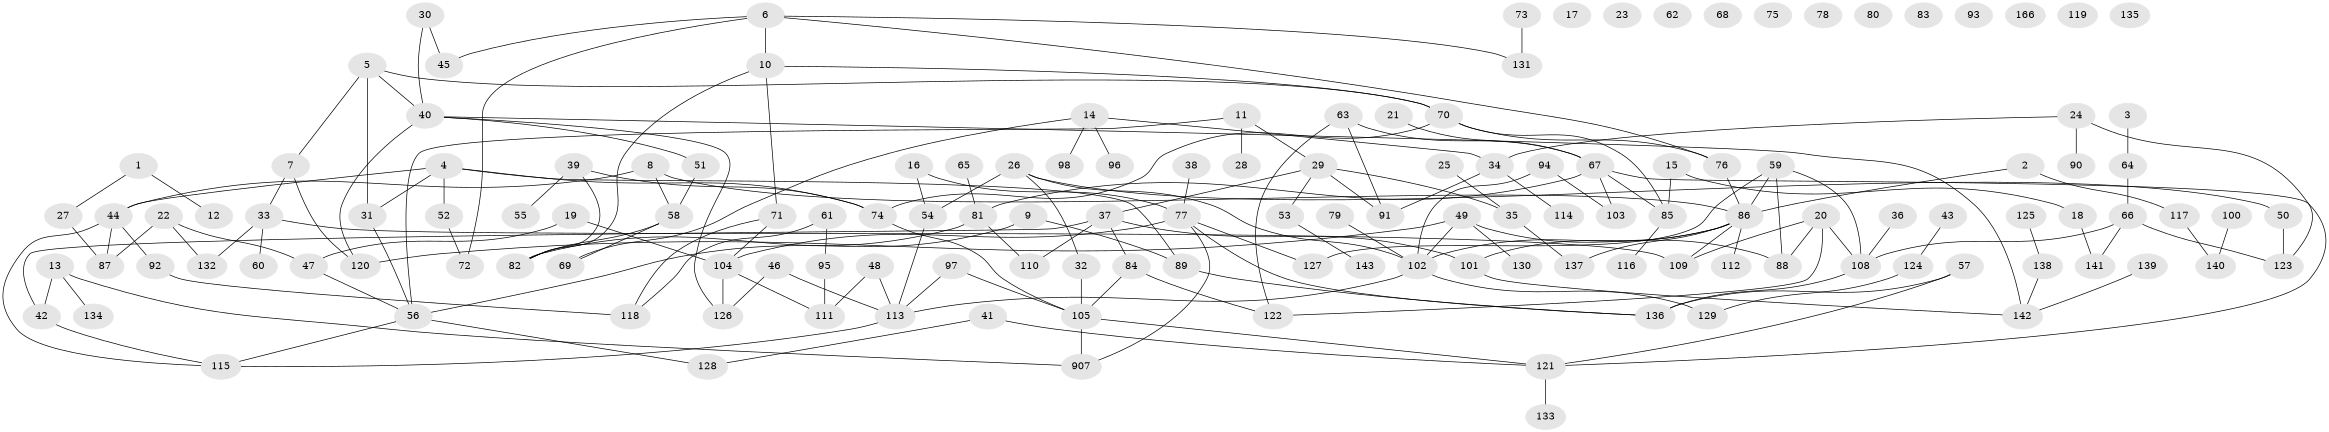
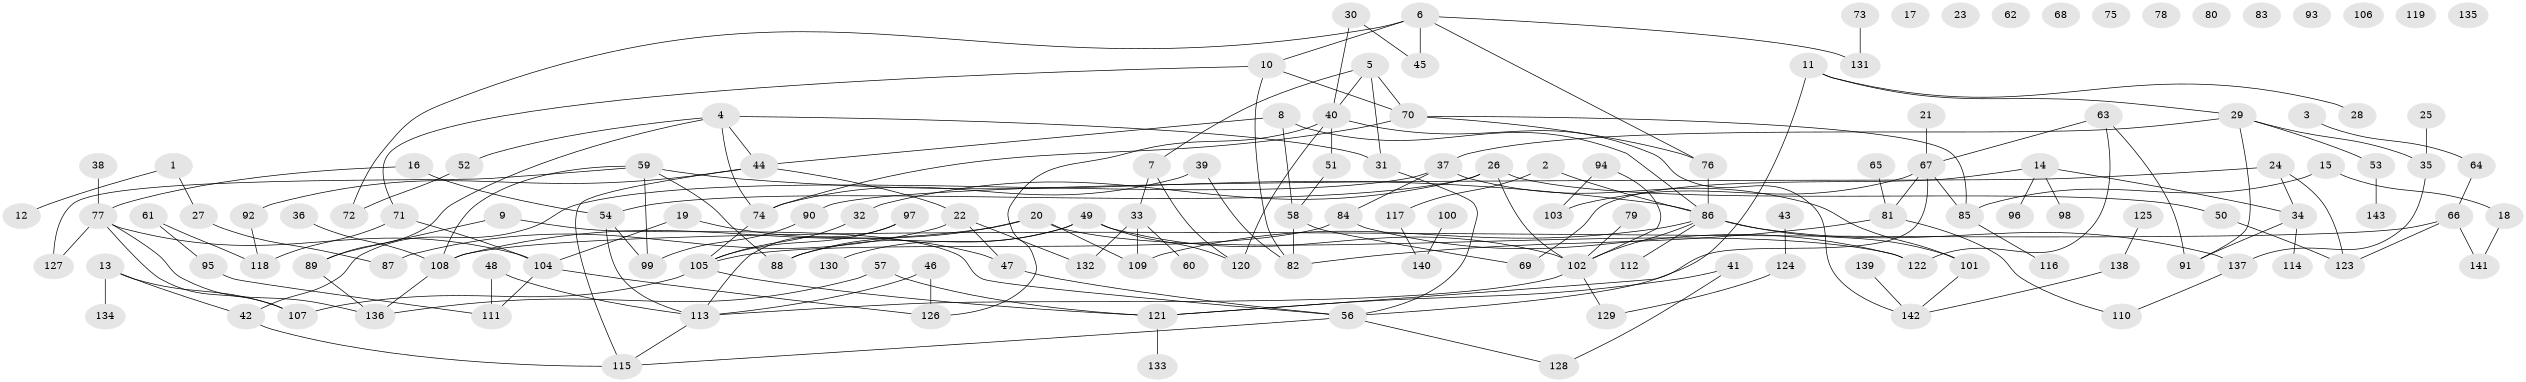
(2025, 15) -> (2364, 15)
(521, 216) -> none
(109, 241) -> (846, 181)
(1068, 241) -> (2180, 292)
none -> (648, 266)
(1081, 367) -> (298, 317)
